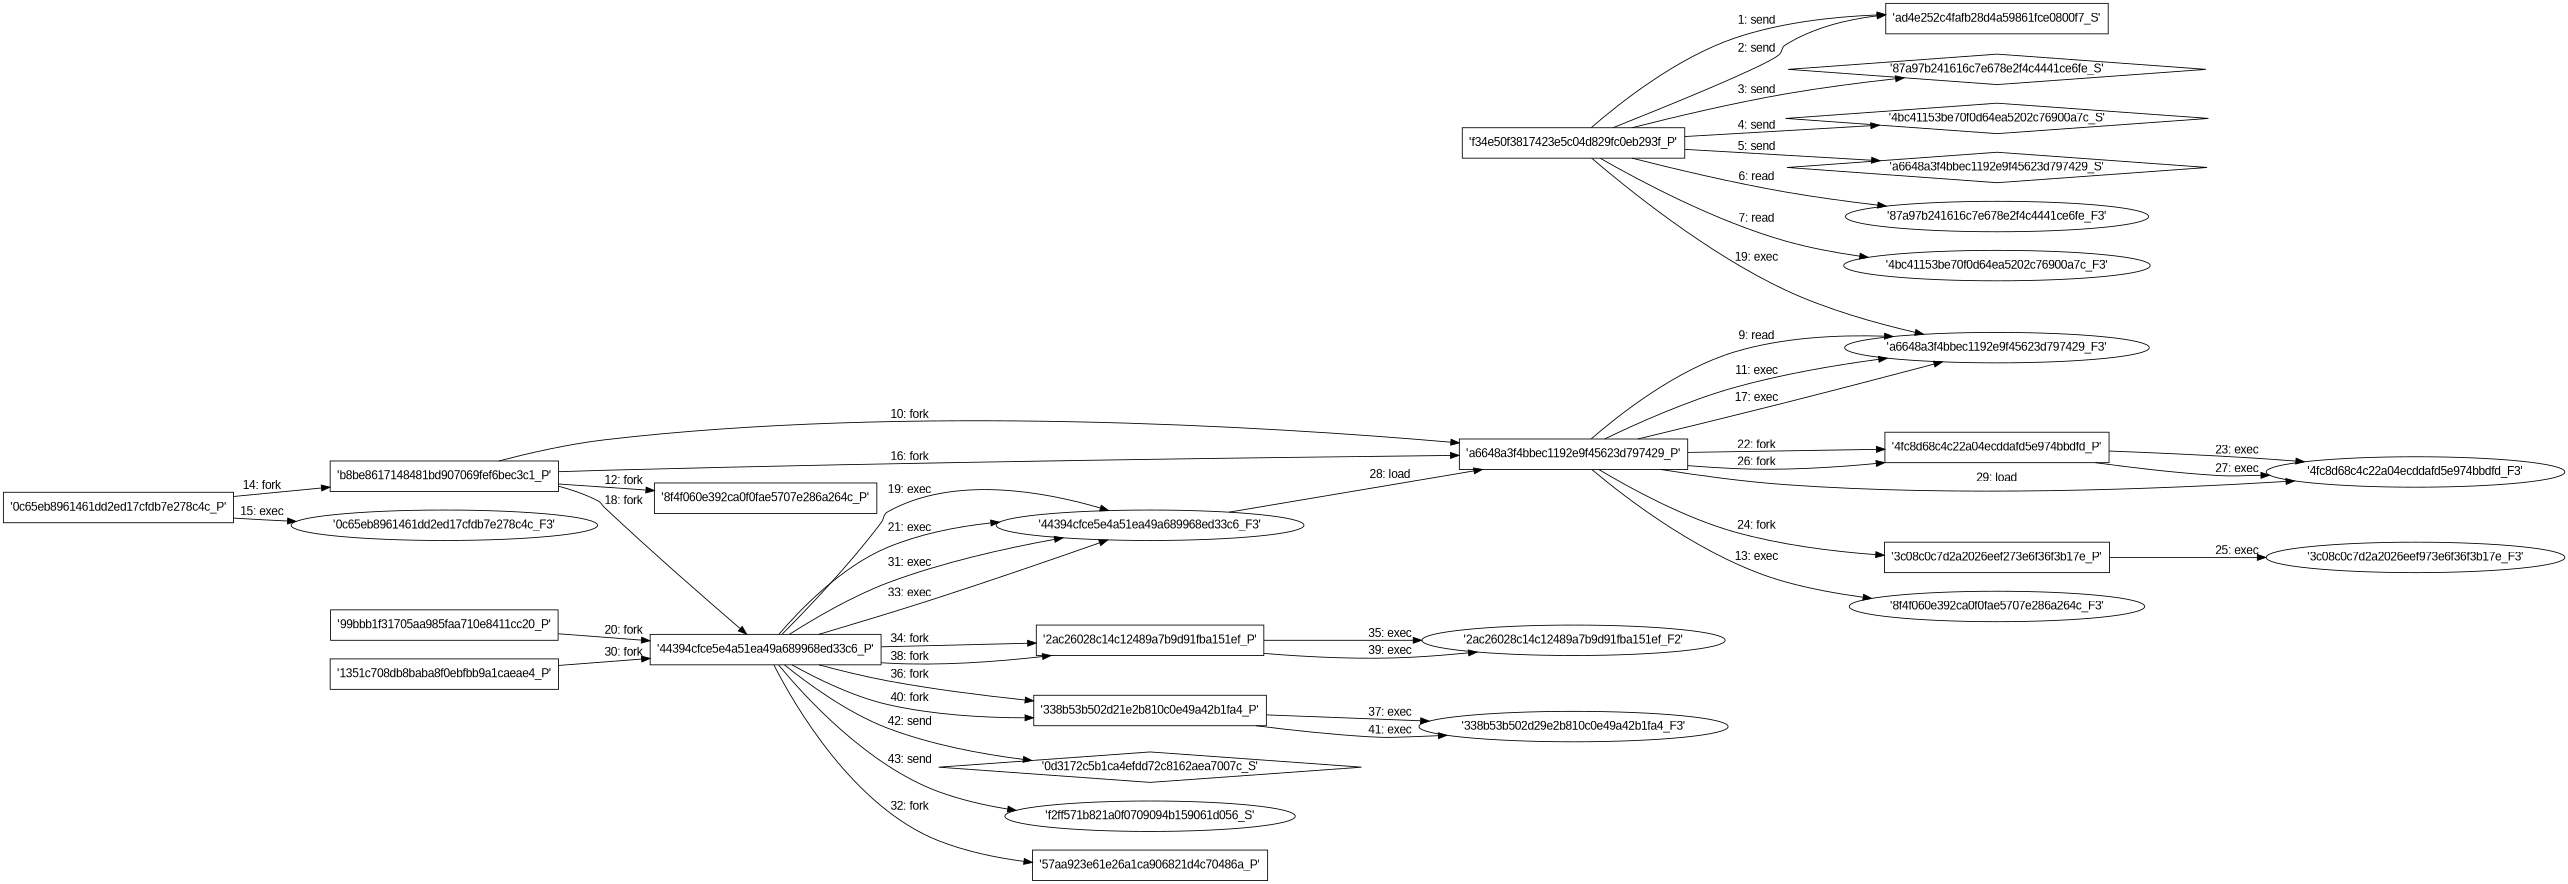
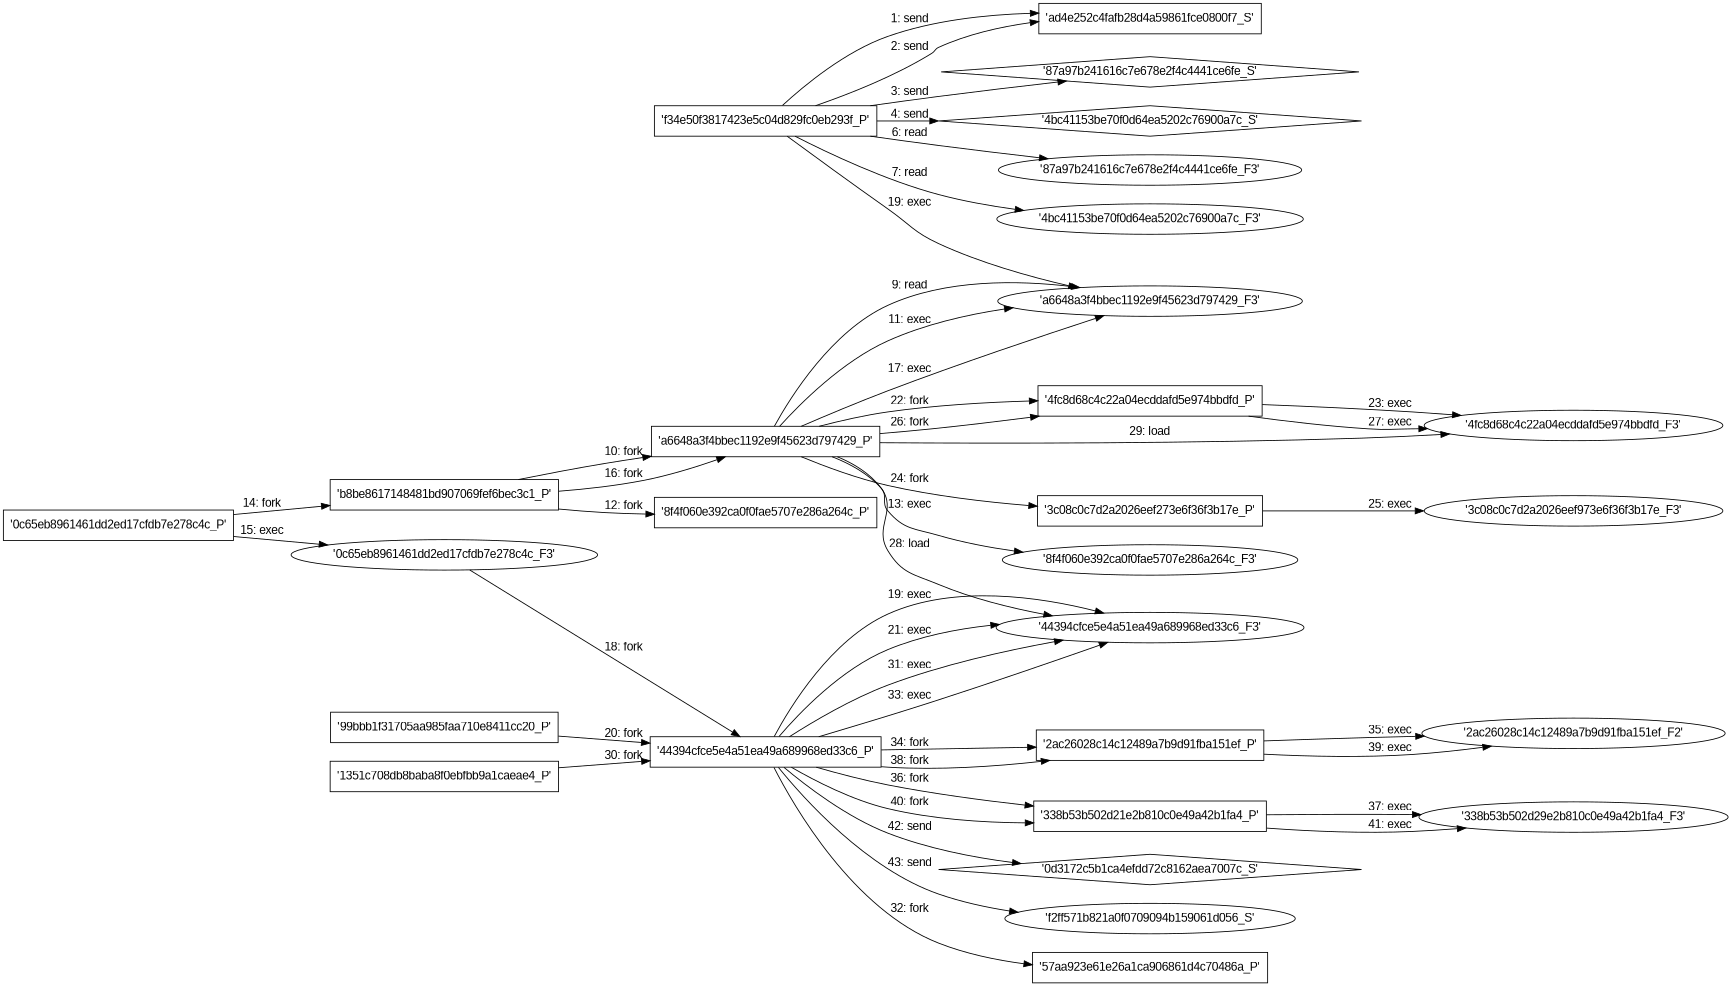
(1997, 167) -> none
(1351, 492) -> (905, 570)
(652, 551) -> (601, 651)
(1150, 865) -> (1150, 968)
